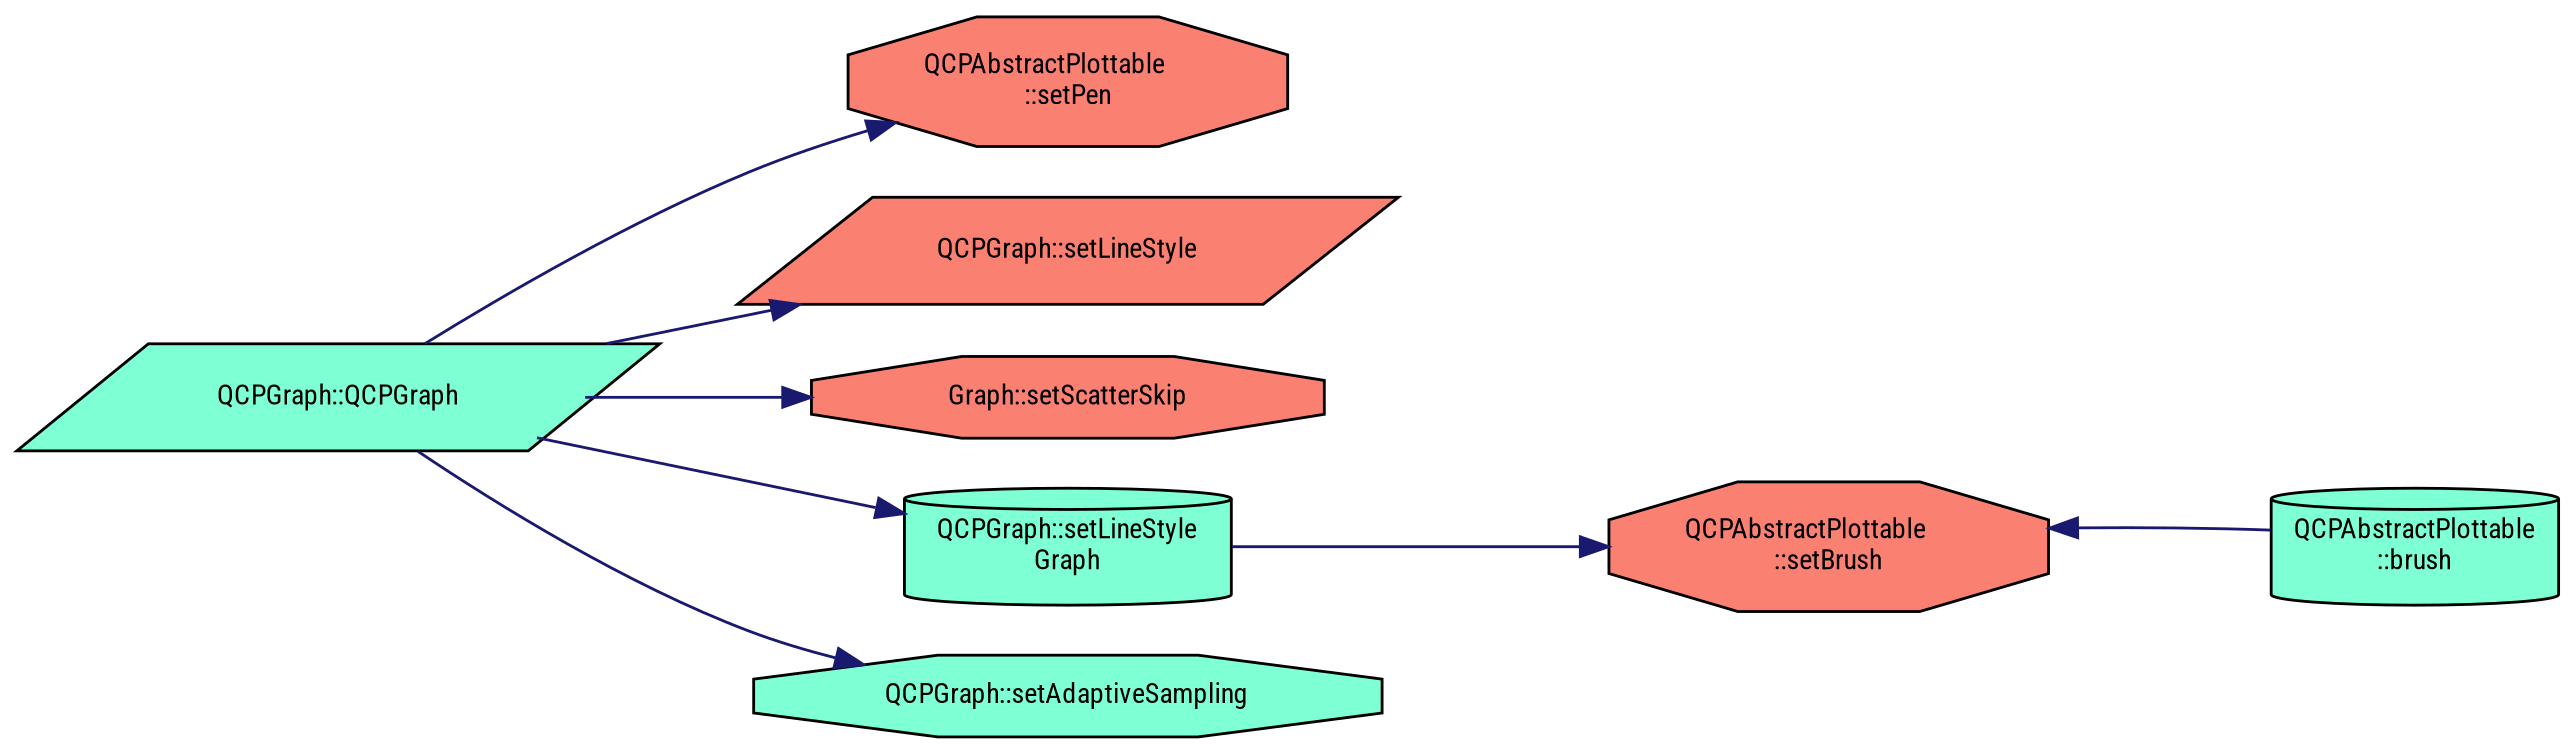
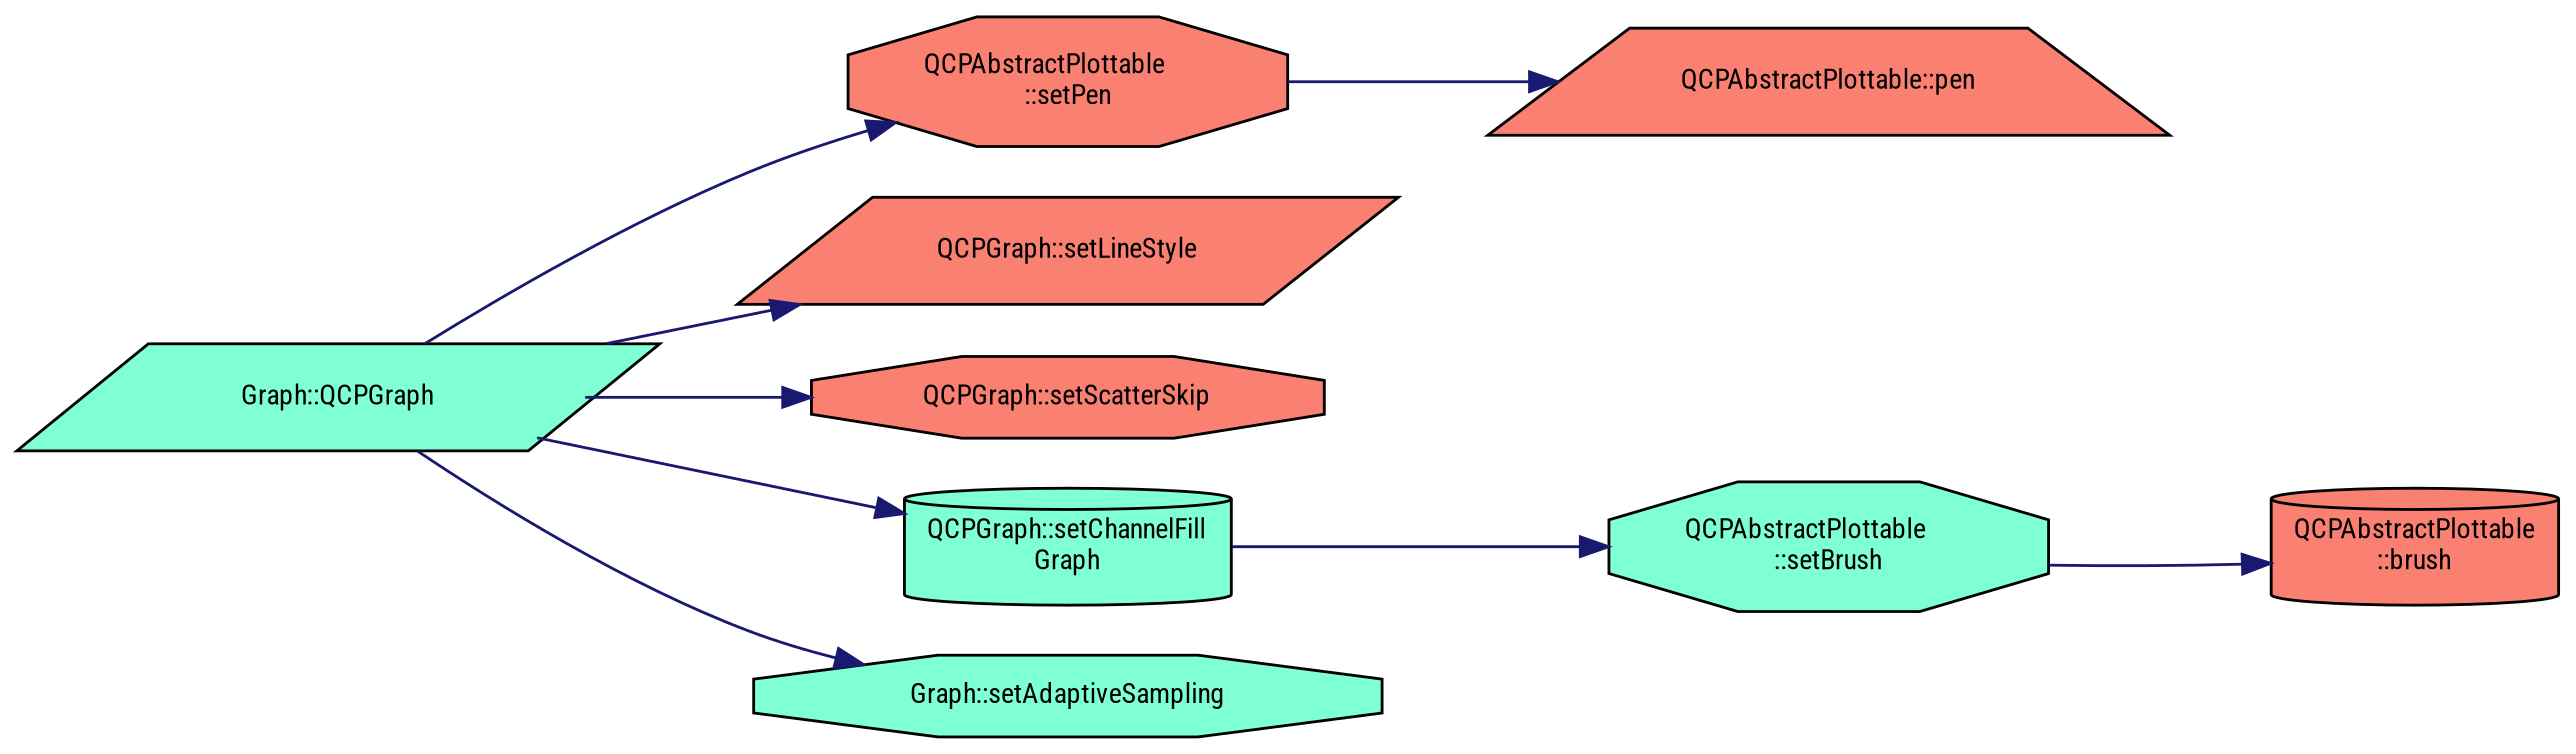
none -> (1829, 82)
(338, 397) -> (338, 397)
(1068, 397) -> (1068, 397)
(2174, 528) -> (2146, 566)
(1068, 547) -> (1068, 547)
(1829, 547) -> (1829, 547)
(2415, 547) -> (2415, 547)
(1068, 696) -> (1068, 696)
